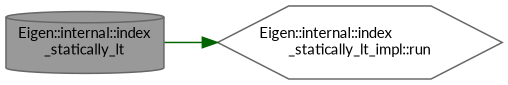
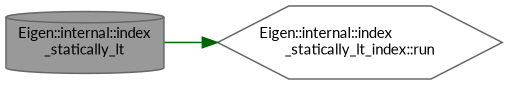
(360, 42) -> (360, 42)
